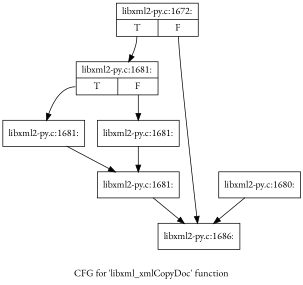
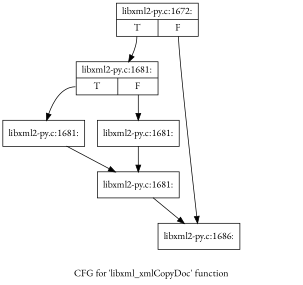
(260, 185) -> none
